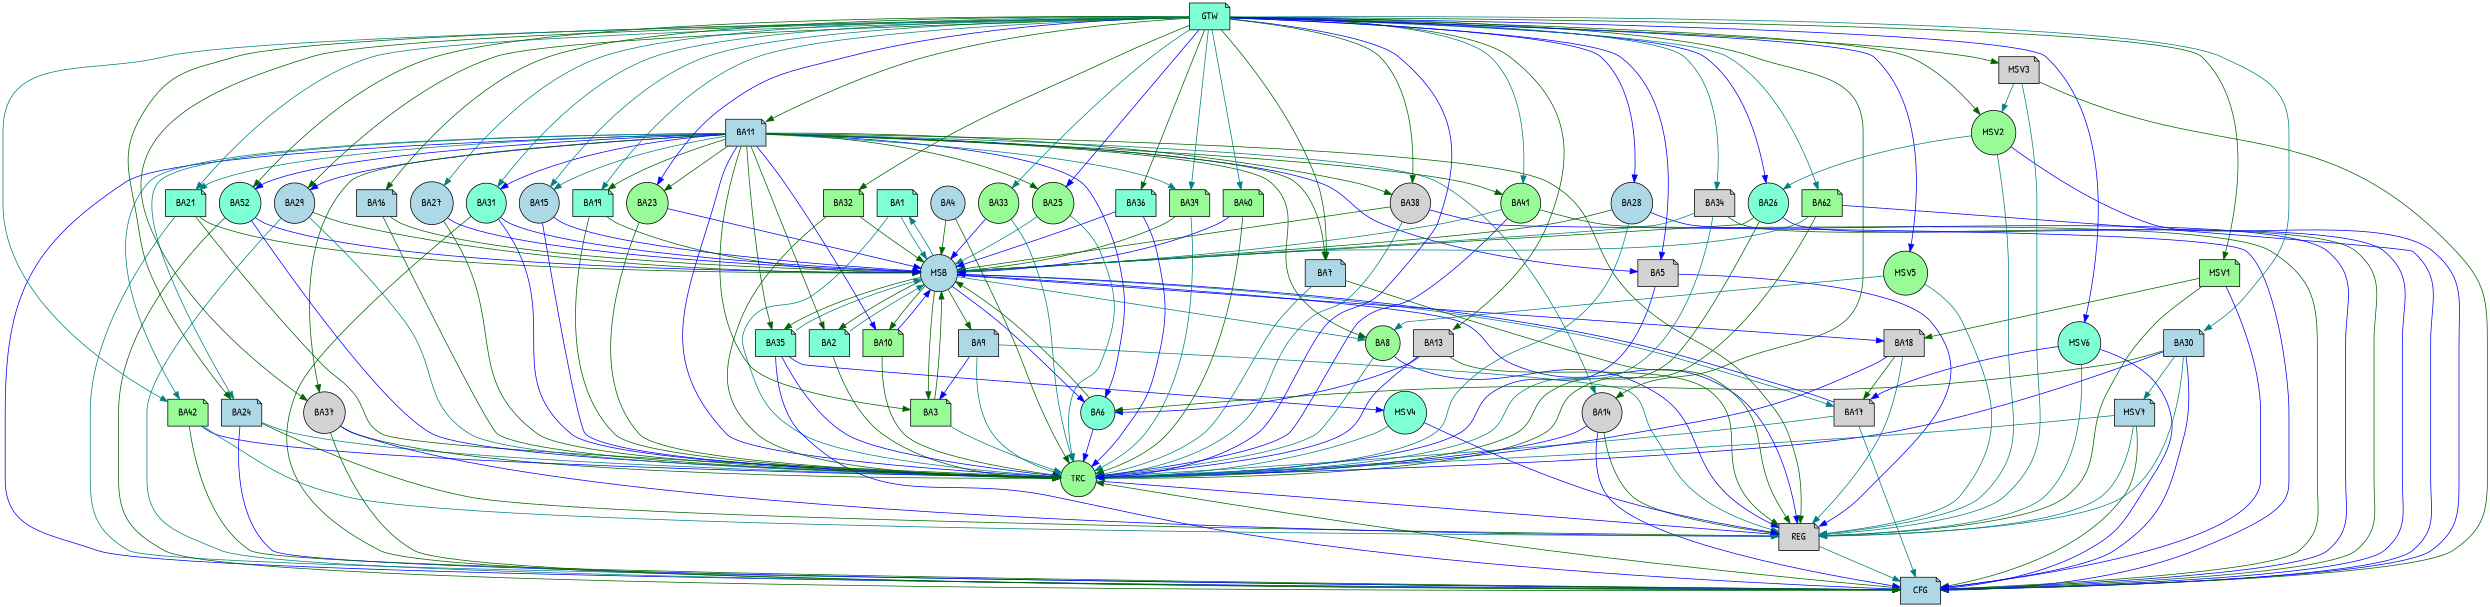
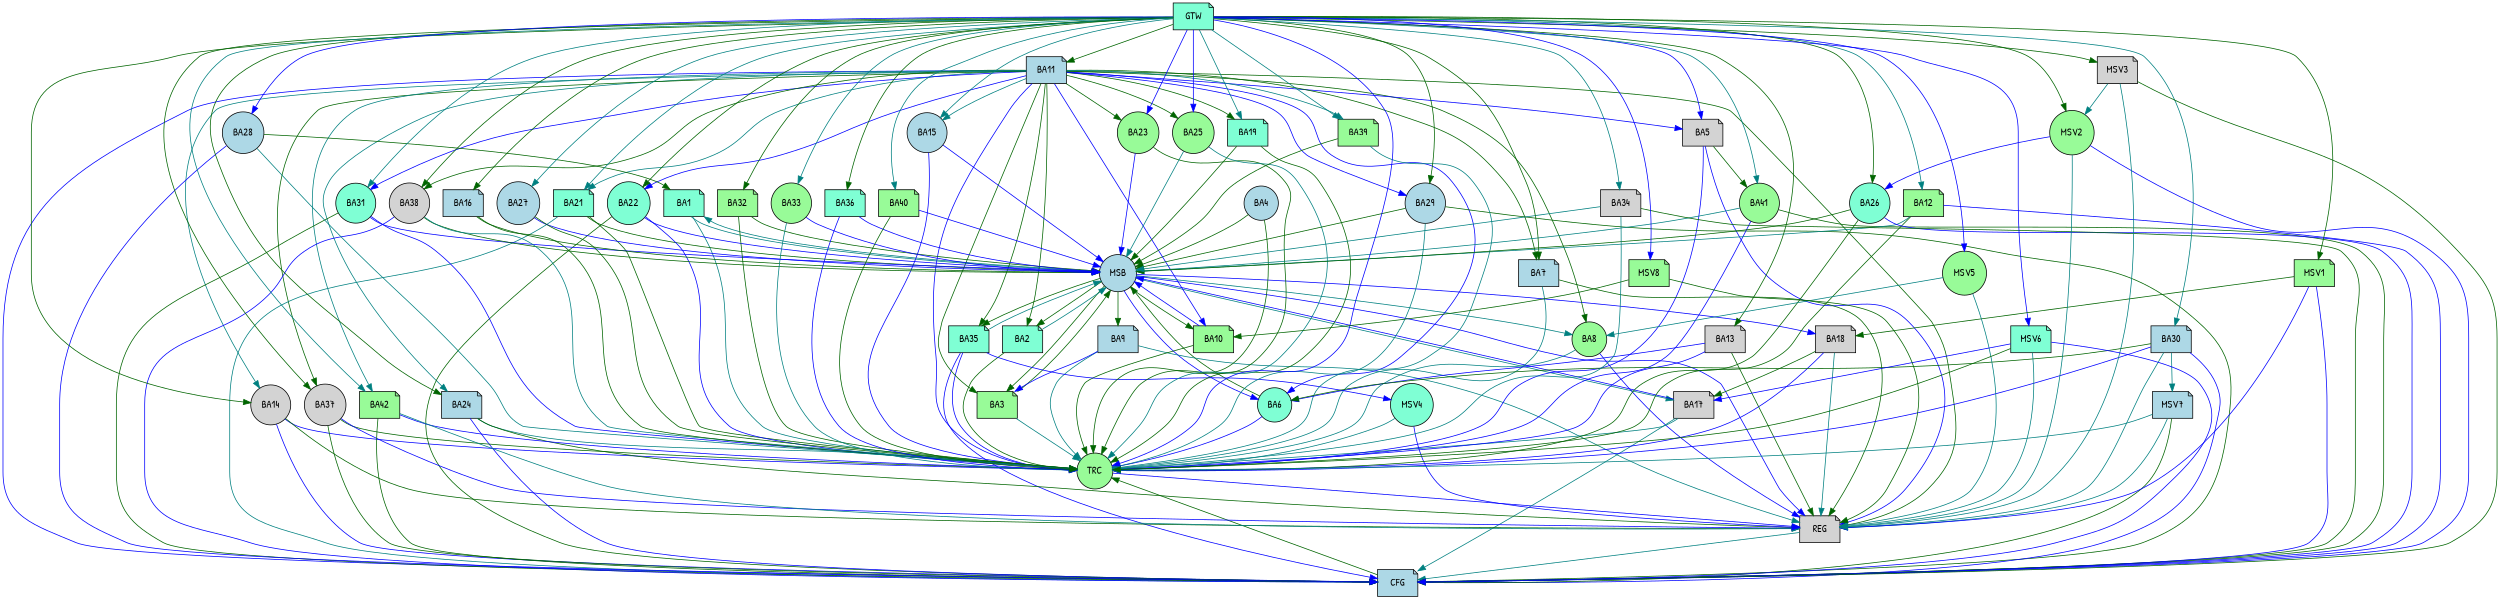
(1688, 51) -> (1592, 23)
(1132, 151) -> (1728, 164)
(1878, 153) -> (1969, 155)
(240, 203) -> (629, 203)
(1822, 203) -> (1924, 203)
(1452, 236) -> (476, 150)
none -> (1649, 273)
(2079, 343) -> (2031, 339)
none -> (1572, 447)
(2071, 492) -> (2100, 502)
(848, 580) -> (2230, 376)
